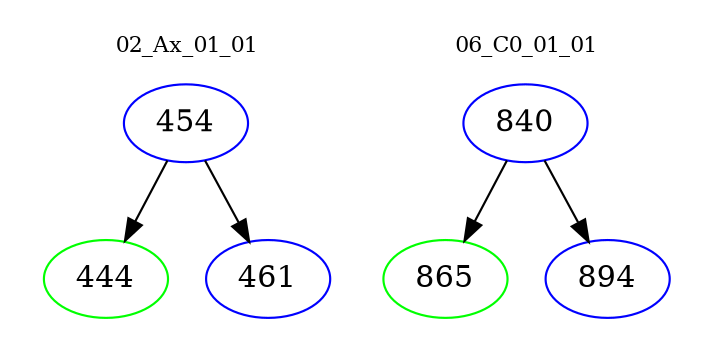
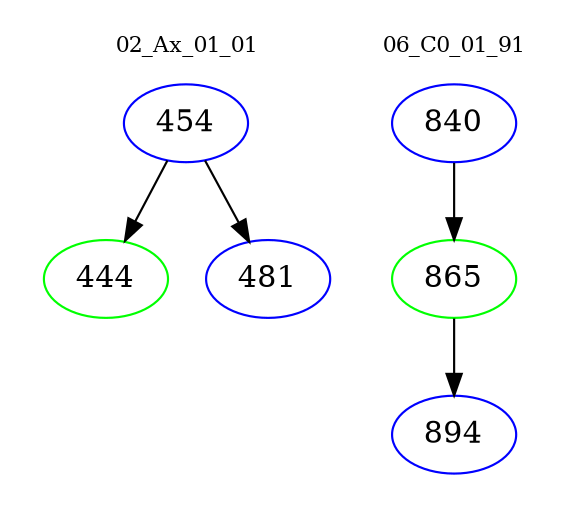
(527, 46) -> (454, 46)
(561, 191) -> (454, 346)
(268, 279) -> (268, 279)
